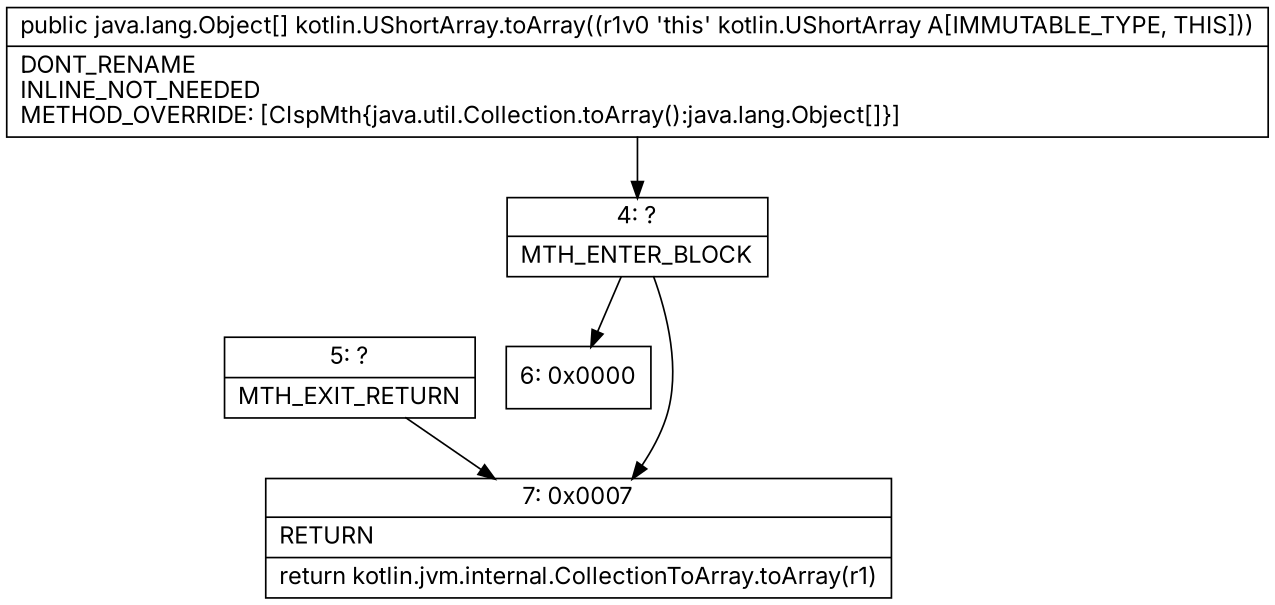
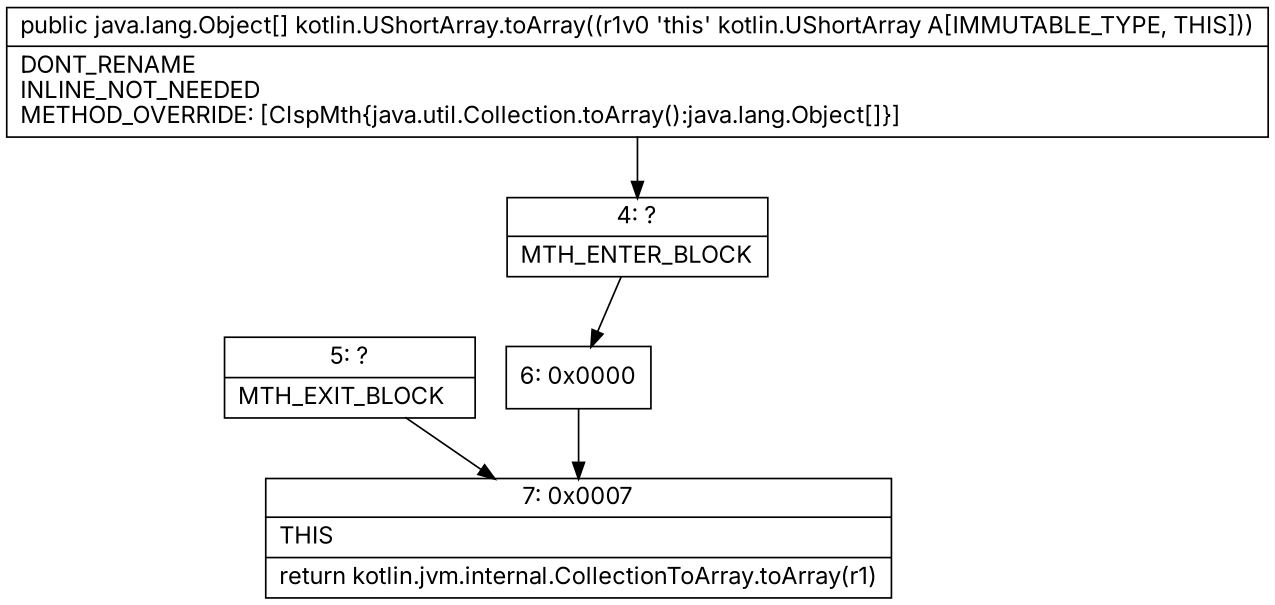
(673, 373) -> (579, 435)
(350, 397) -> (342, 397)
(327, 537) -> (307, 537)
